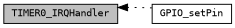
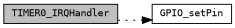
(140, 8) -> (130, 20)
